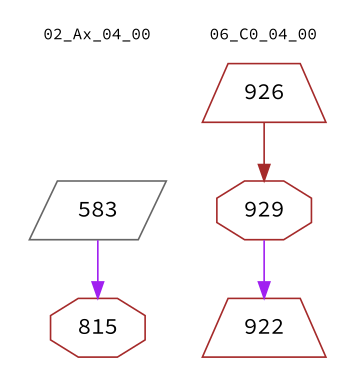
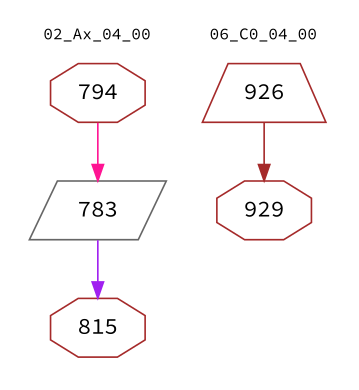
none -> (98, 93)
(98, 210) -> (98, 210)
(264, 328) -> none
